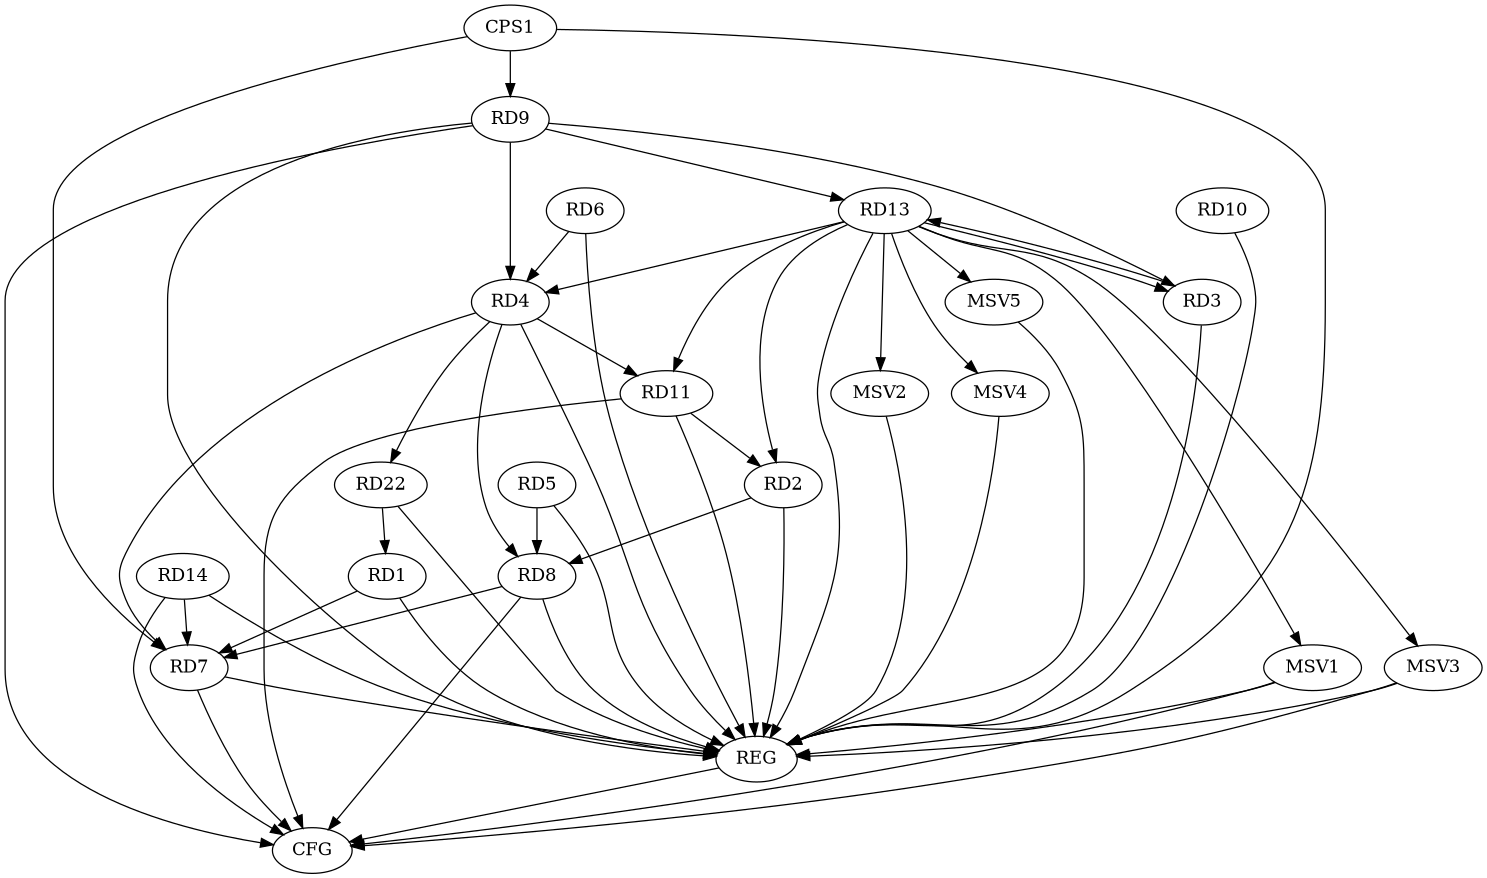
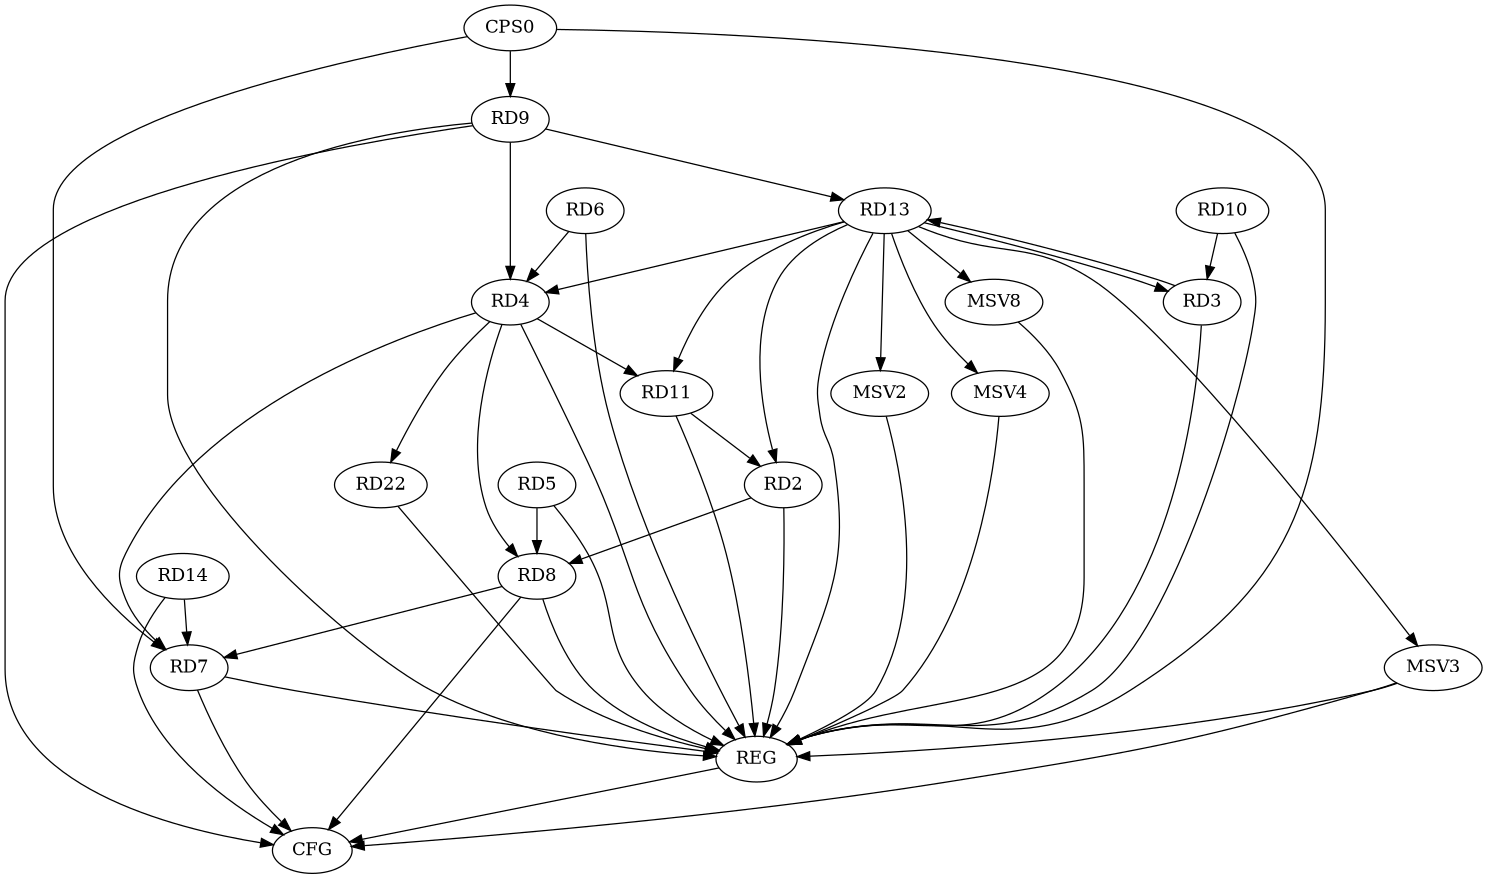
(510, 28) -> (510, 28)
(864, 169) -> (1214, 250)
(994, 302) -> (994, 302)
(295, 486) -> none
(387, 576) -> none
(1313, 668) -> none
(420, 700) -> none
